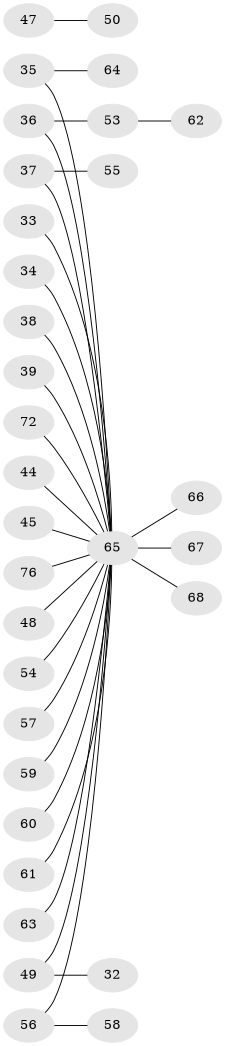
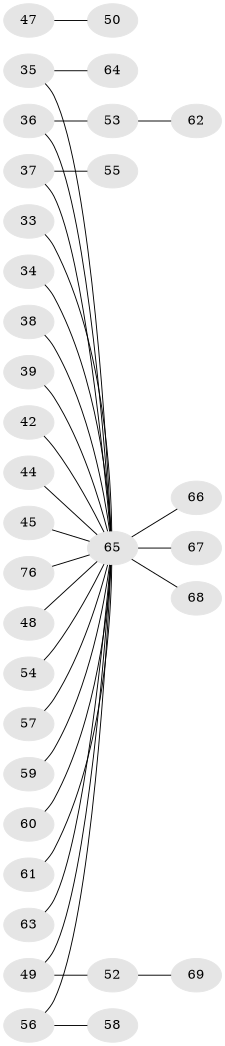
(29, 422) -> (29, 422)
(113, 975) -> (113, 975)
none -> (196, 975)
